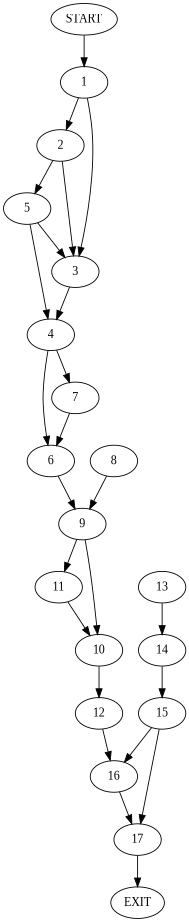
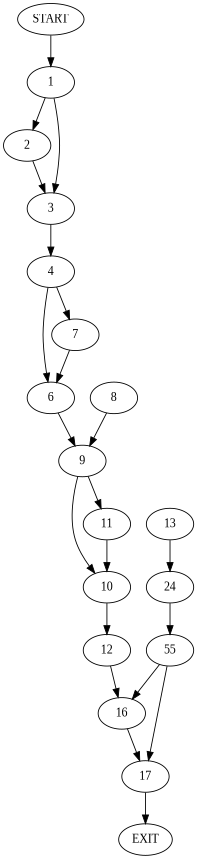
(27, 209) -> none
(162, 650) -> (170, 587)
(162, 713) -> (170, 650)
